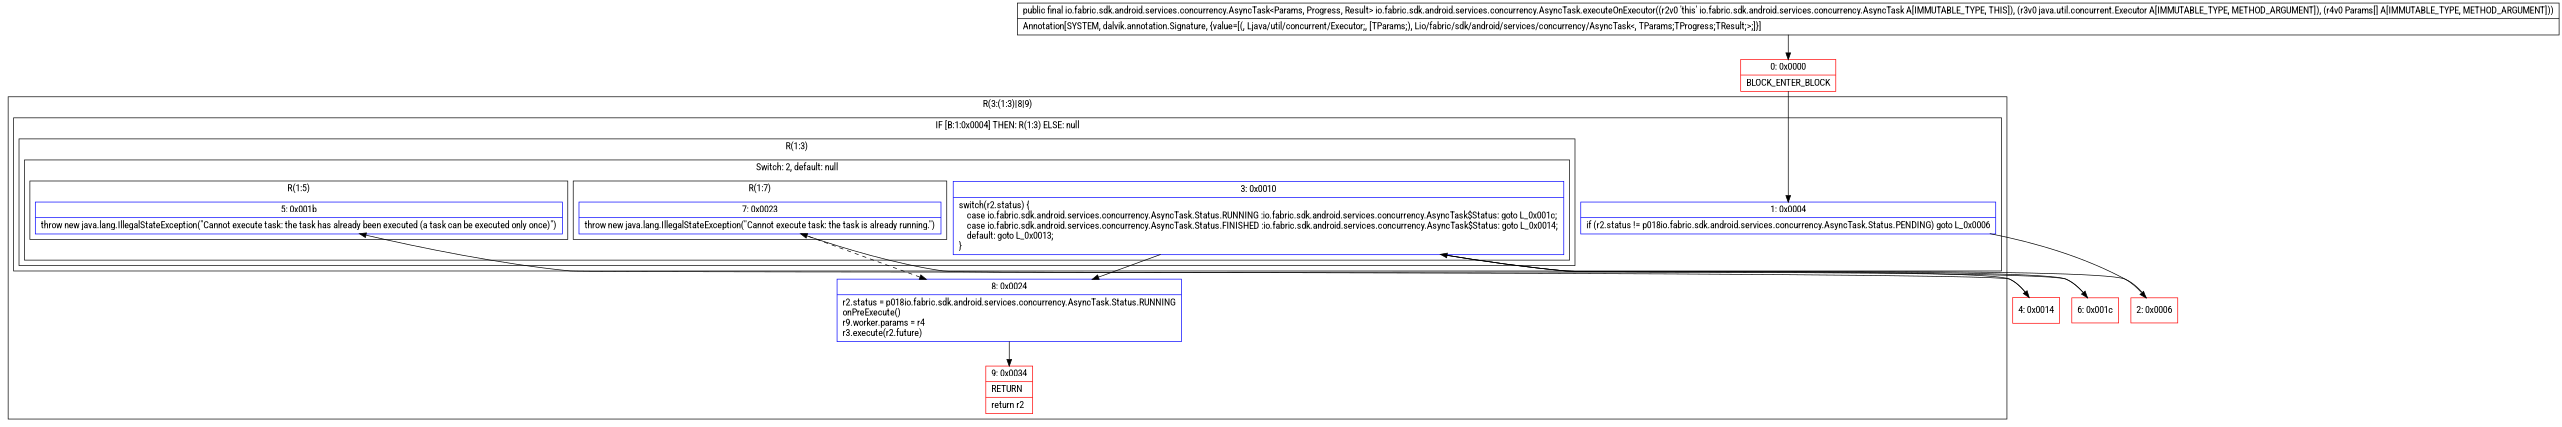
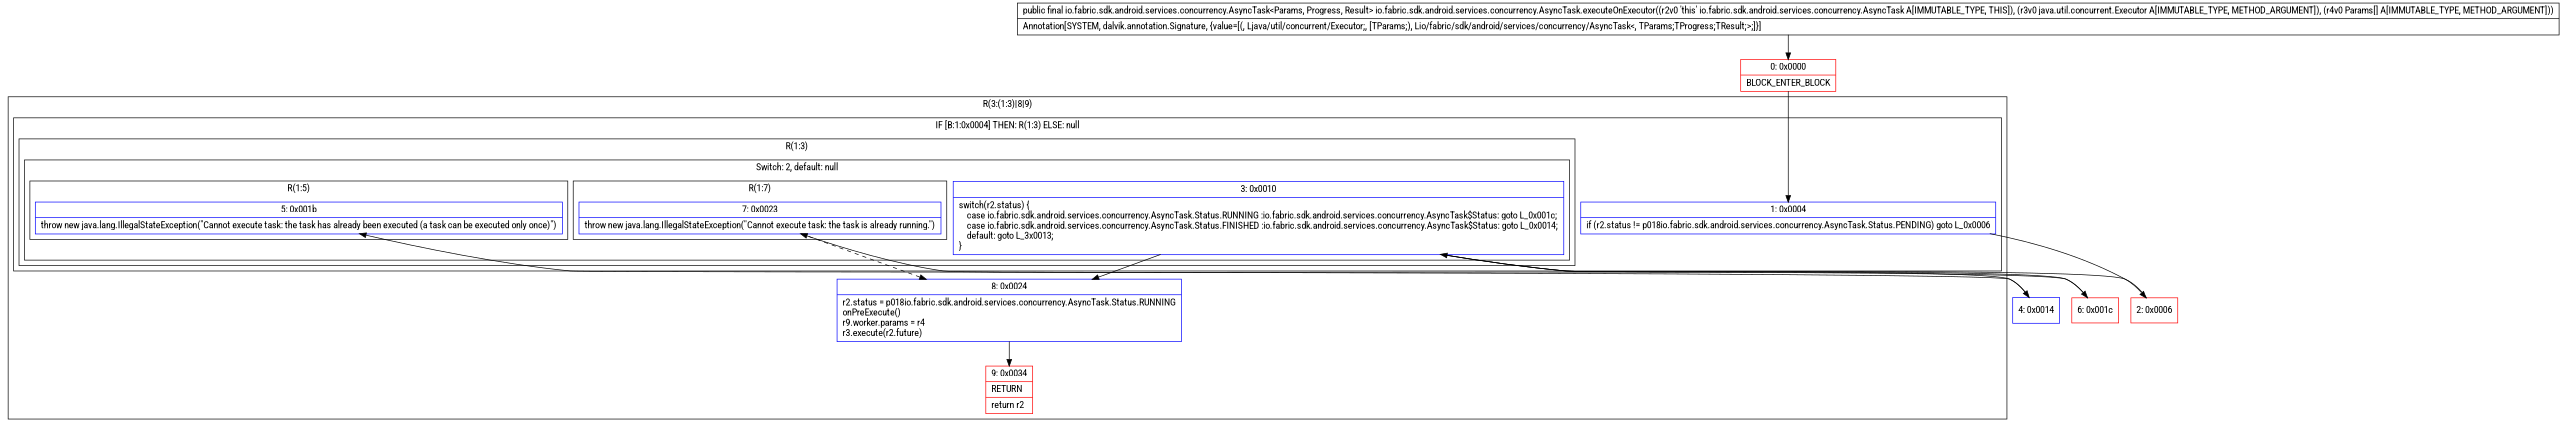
(1006, 236) -> (1006, 236)
(2036, 310) -> (2036, 310)
